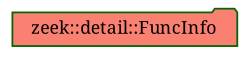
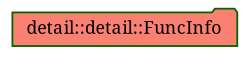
(125, 29) -> (125, 29)
